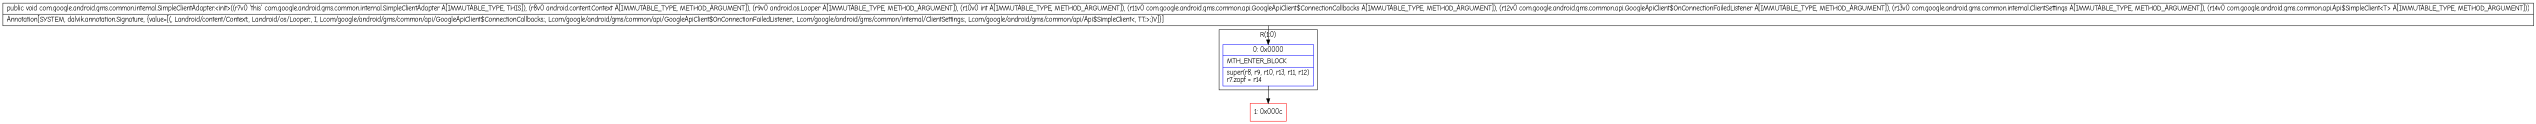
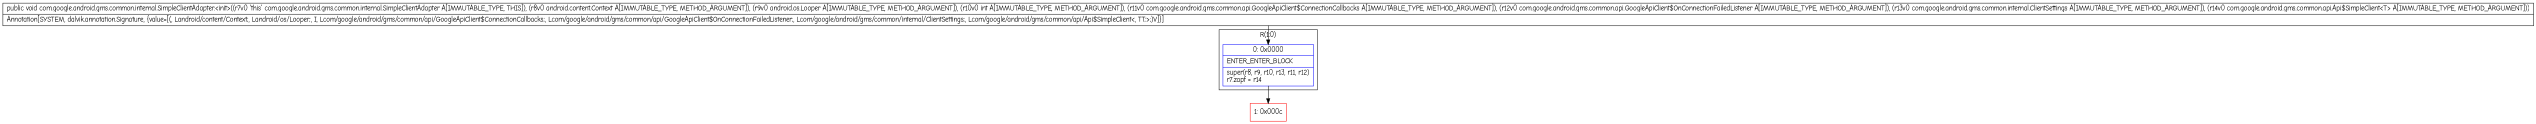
(1257, 61) -> (1260, 61)
